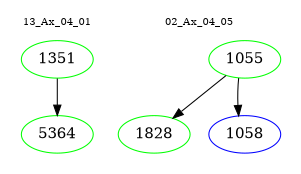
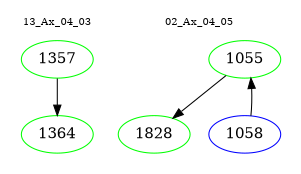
(57, 22) -> (57, 22)
(57, 59) -> (57, 59)
(238, 92) -> (252, 102)
(57, 134) -> (57, 134)
